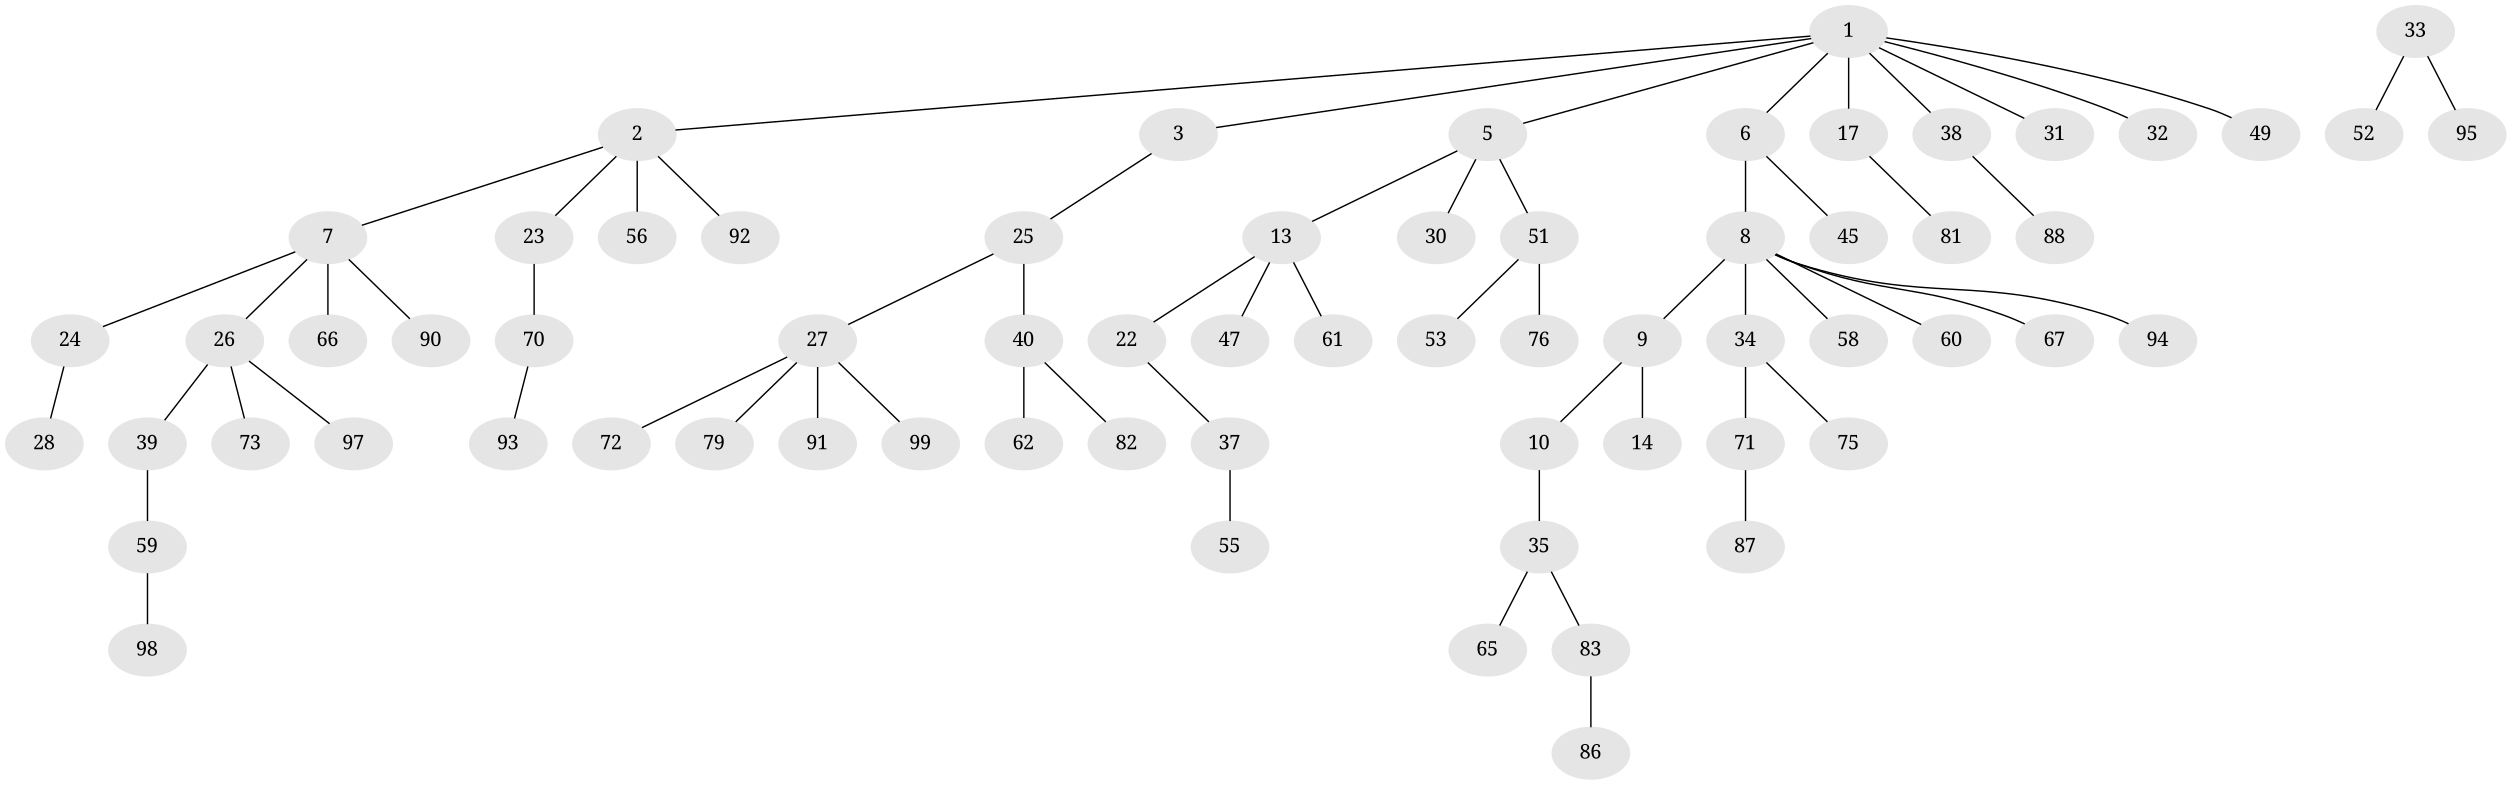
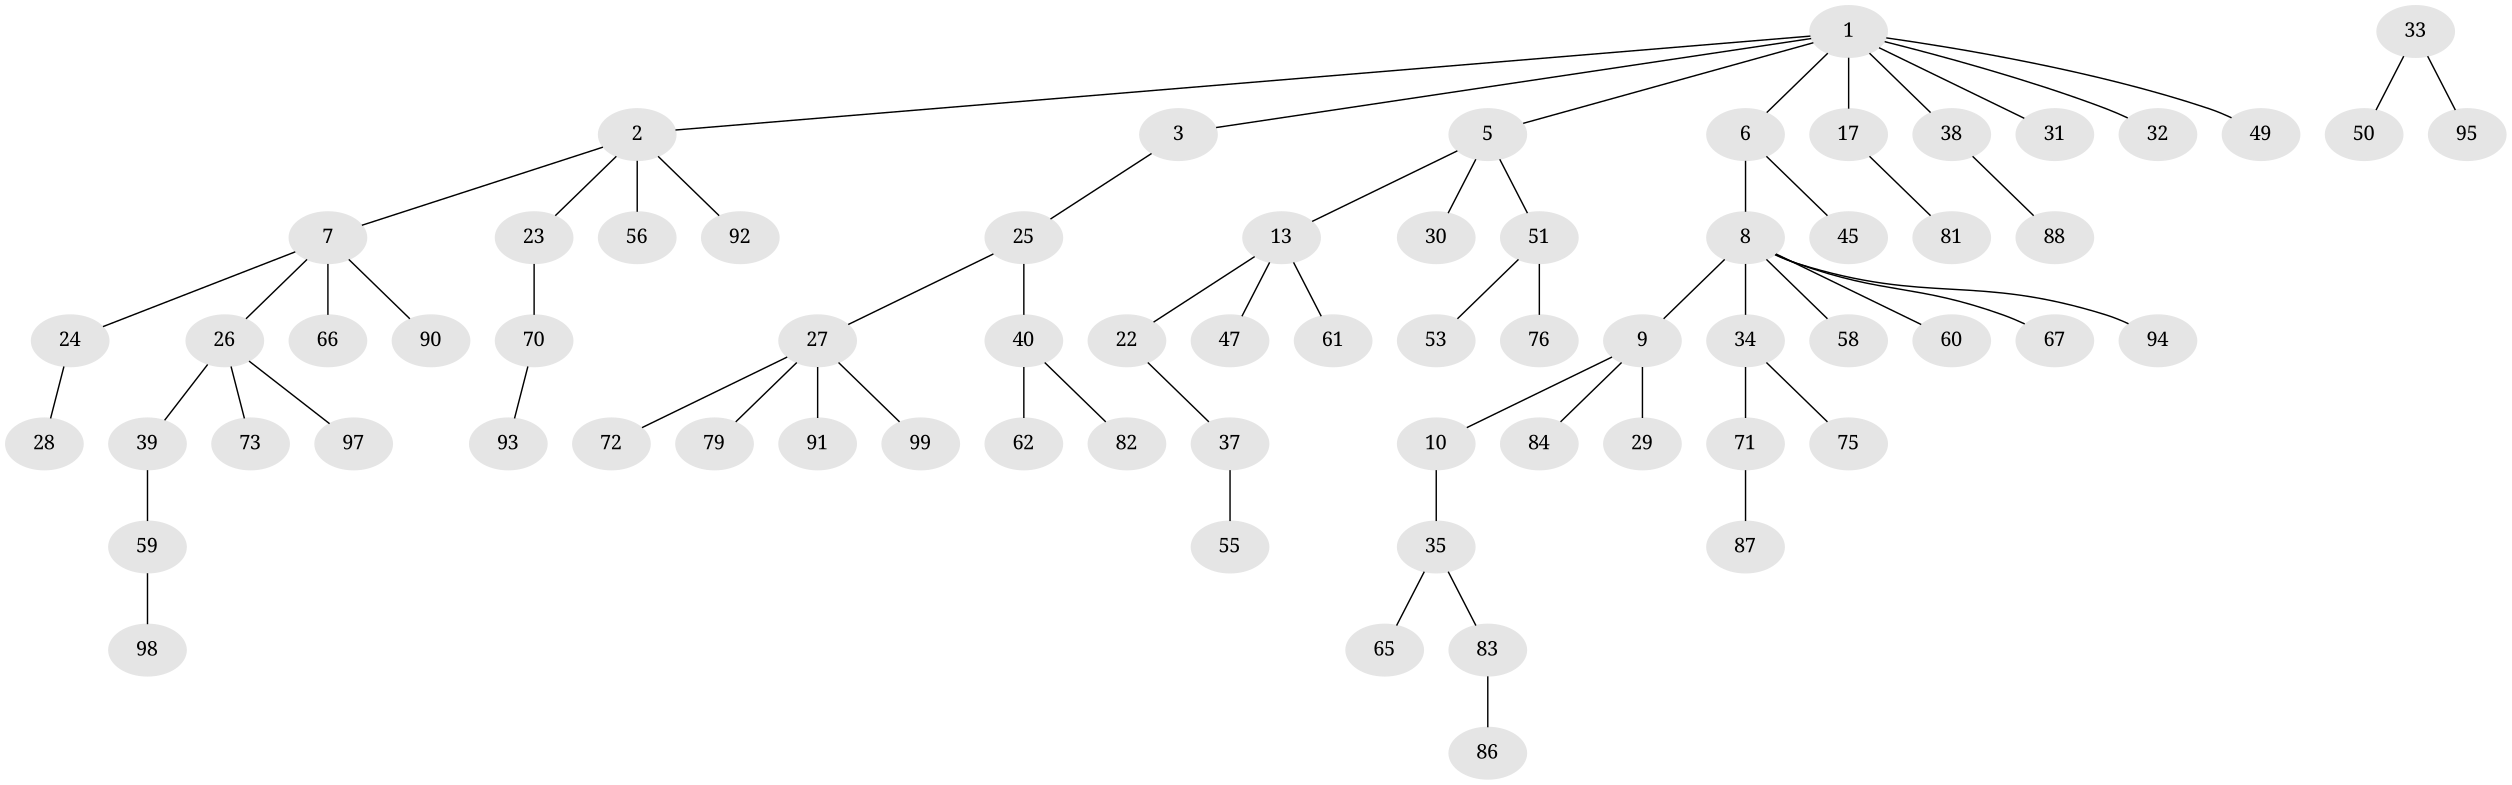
(2364, 135) -> (2364, 135)
none -> (1642, 444)
(1642, 444) -> (1539, 444)
